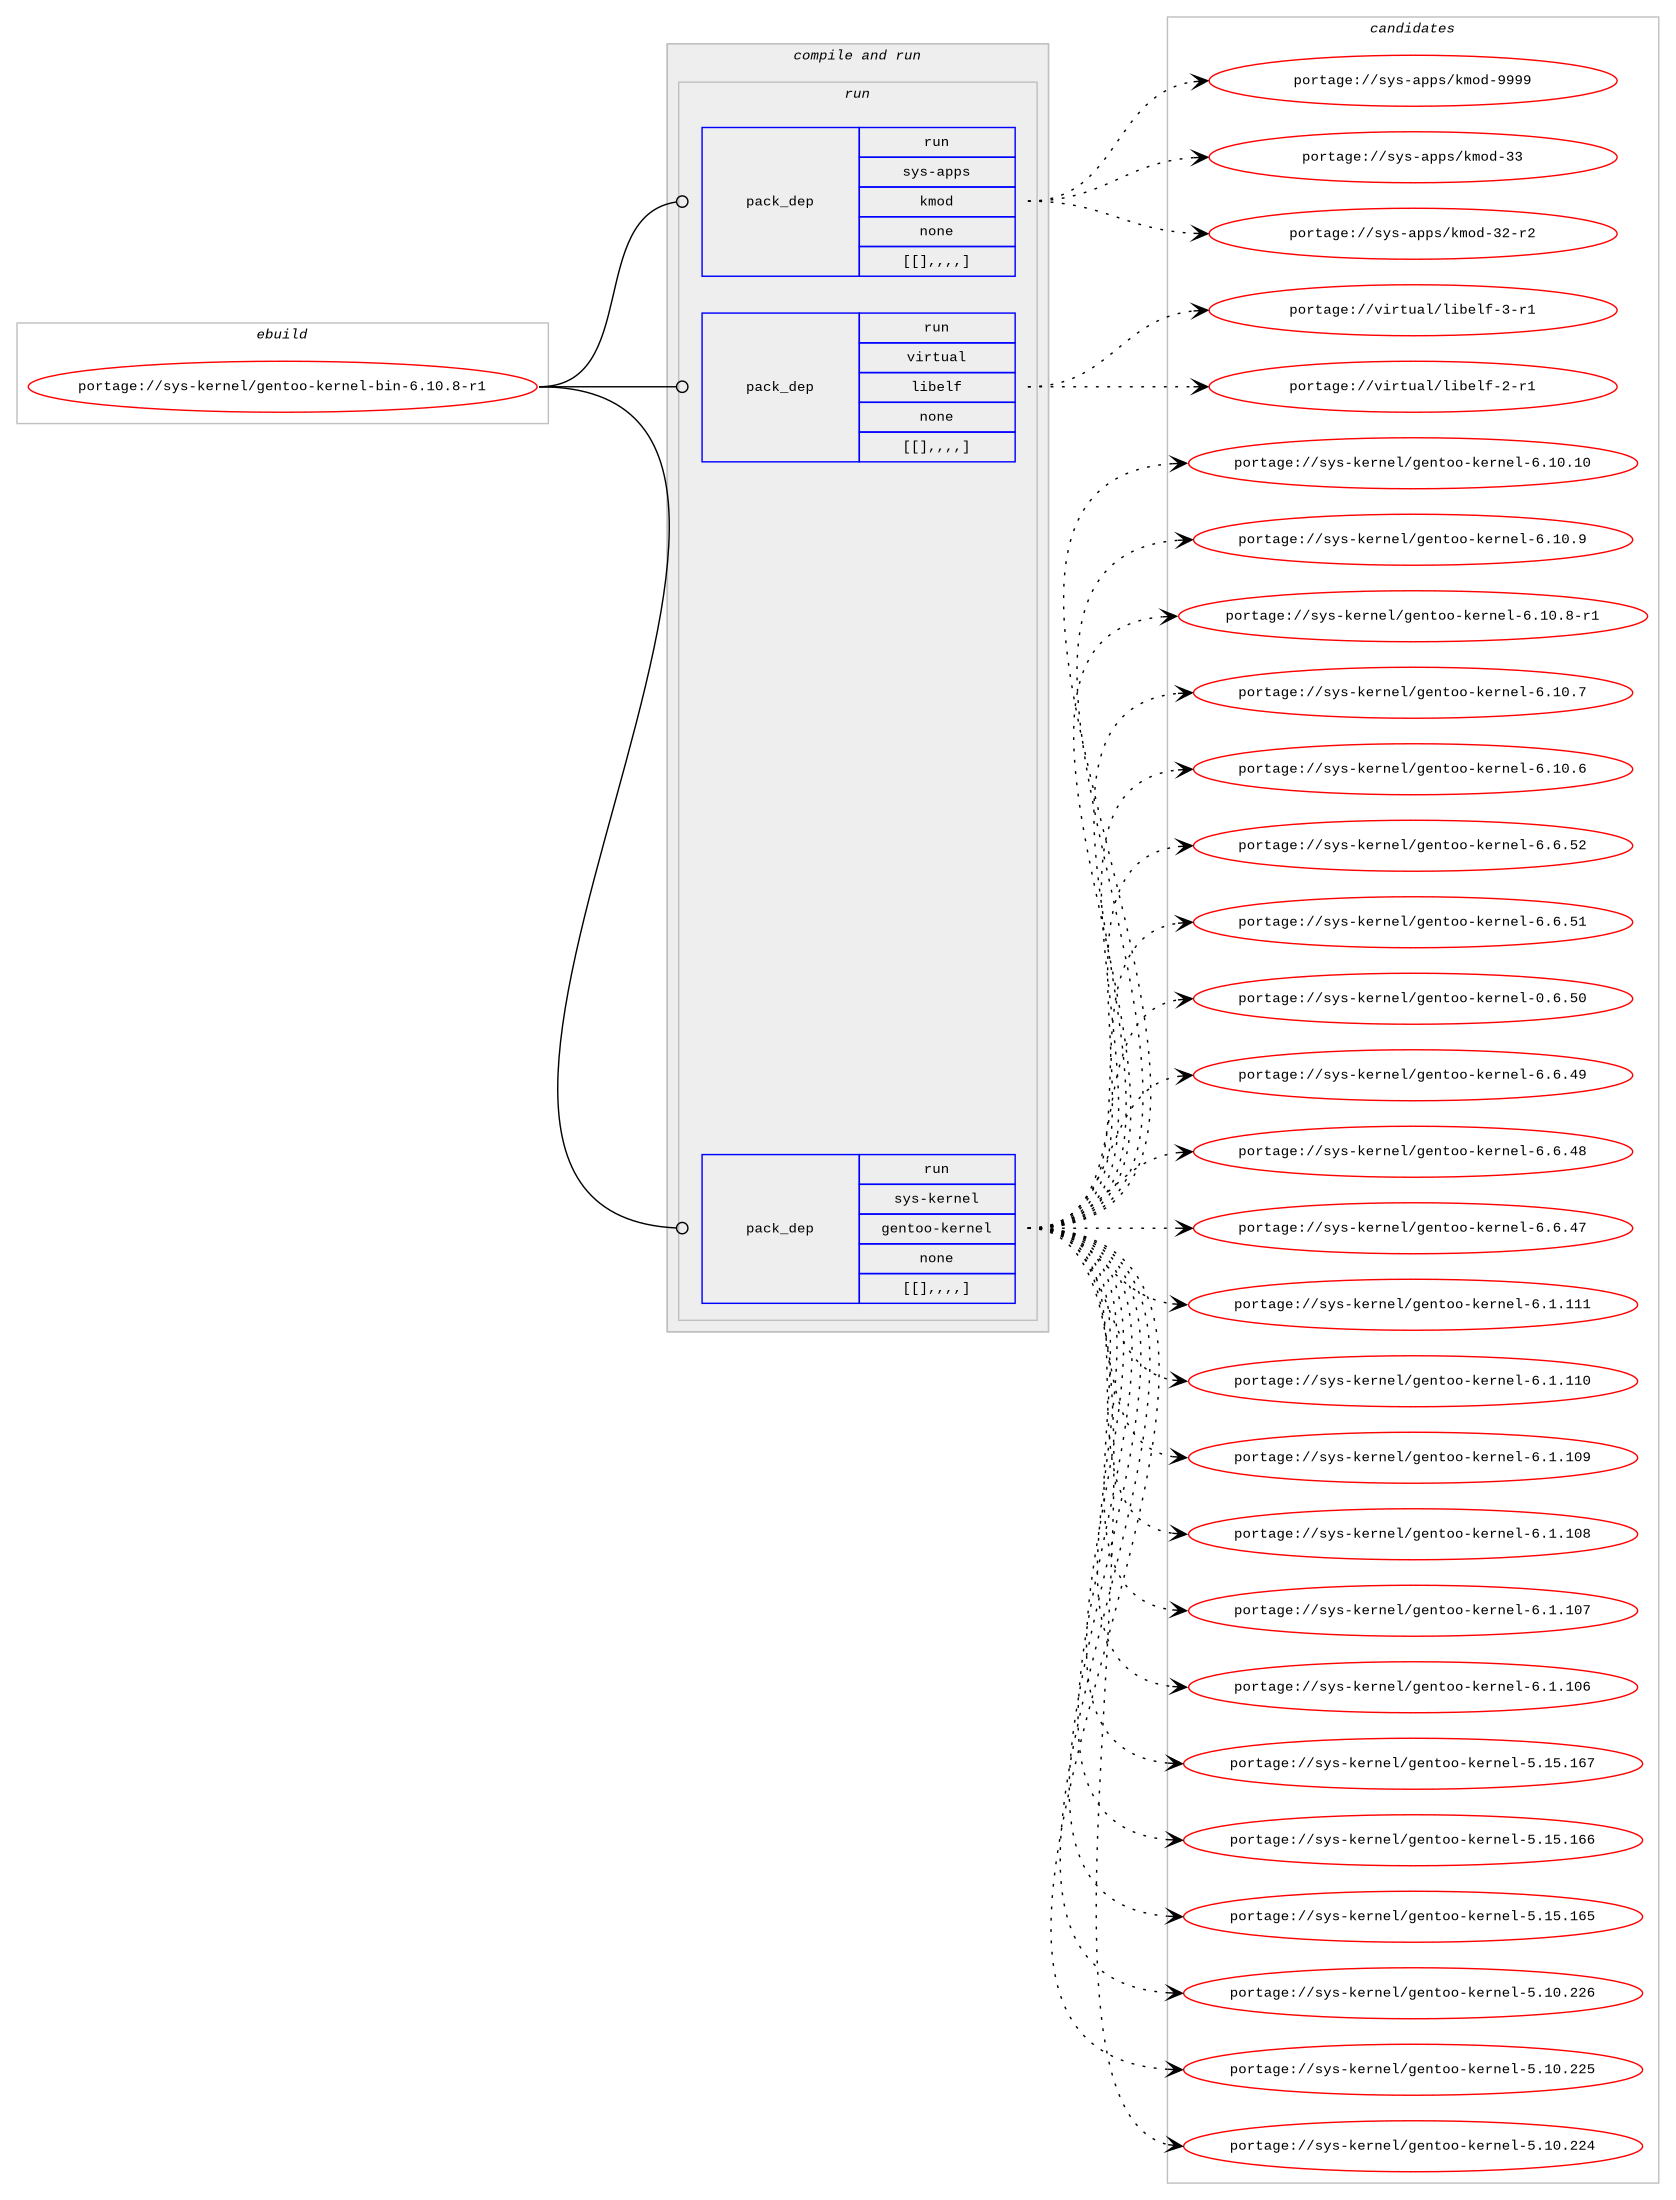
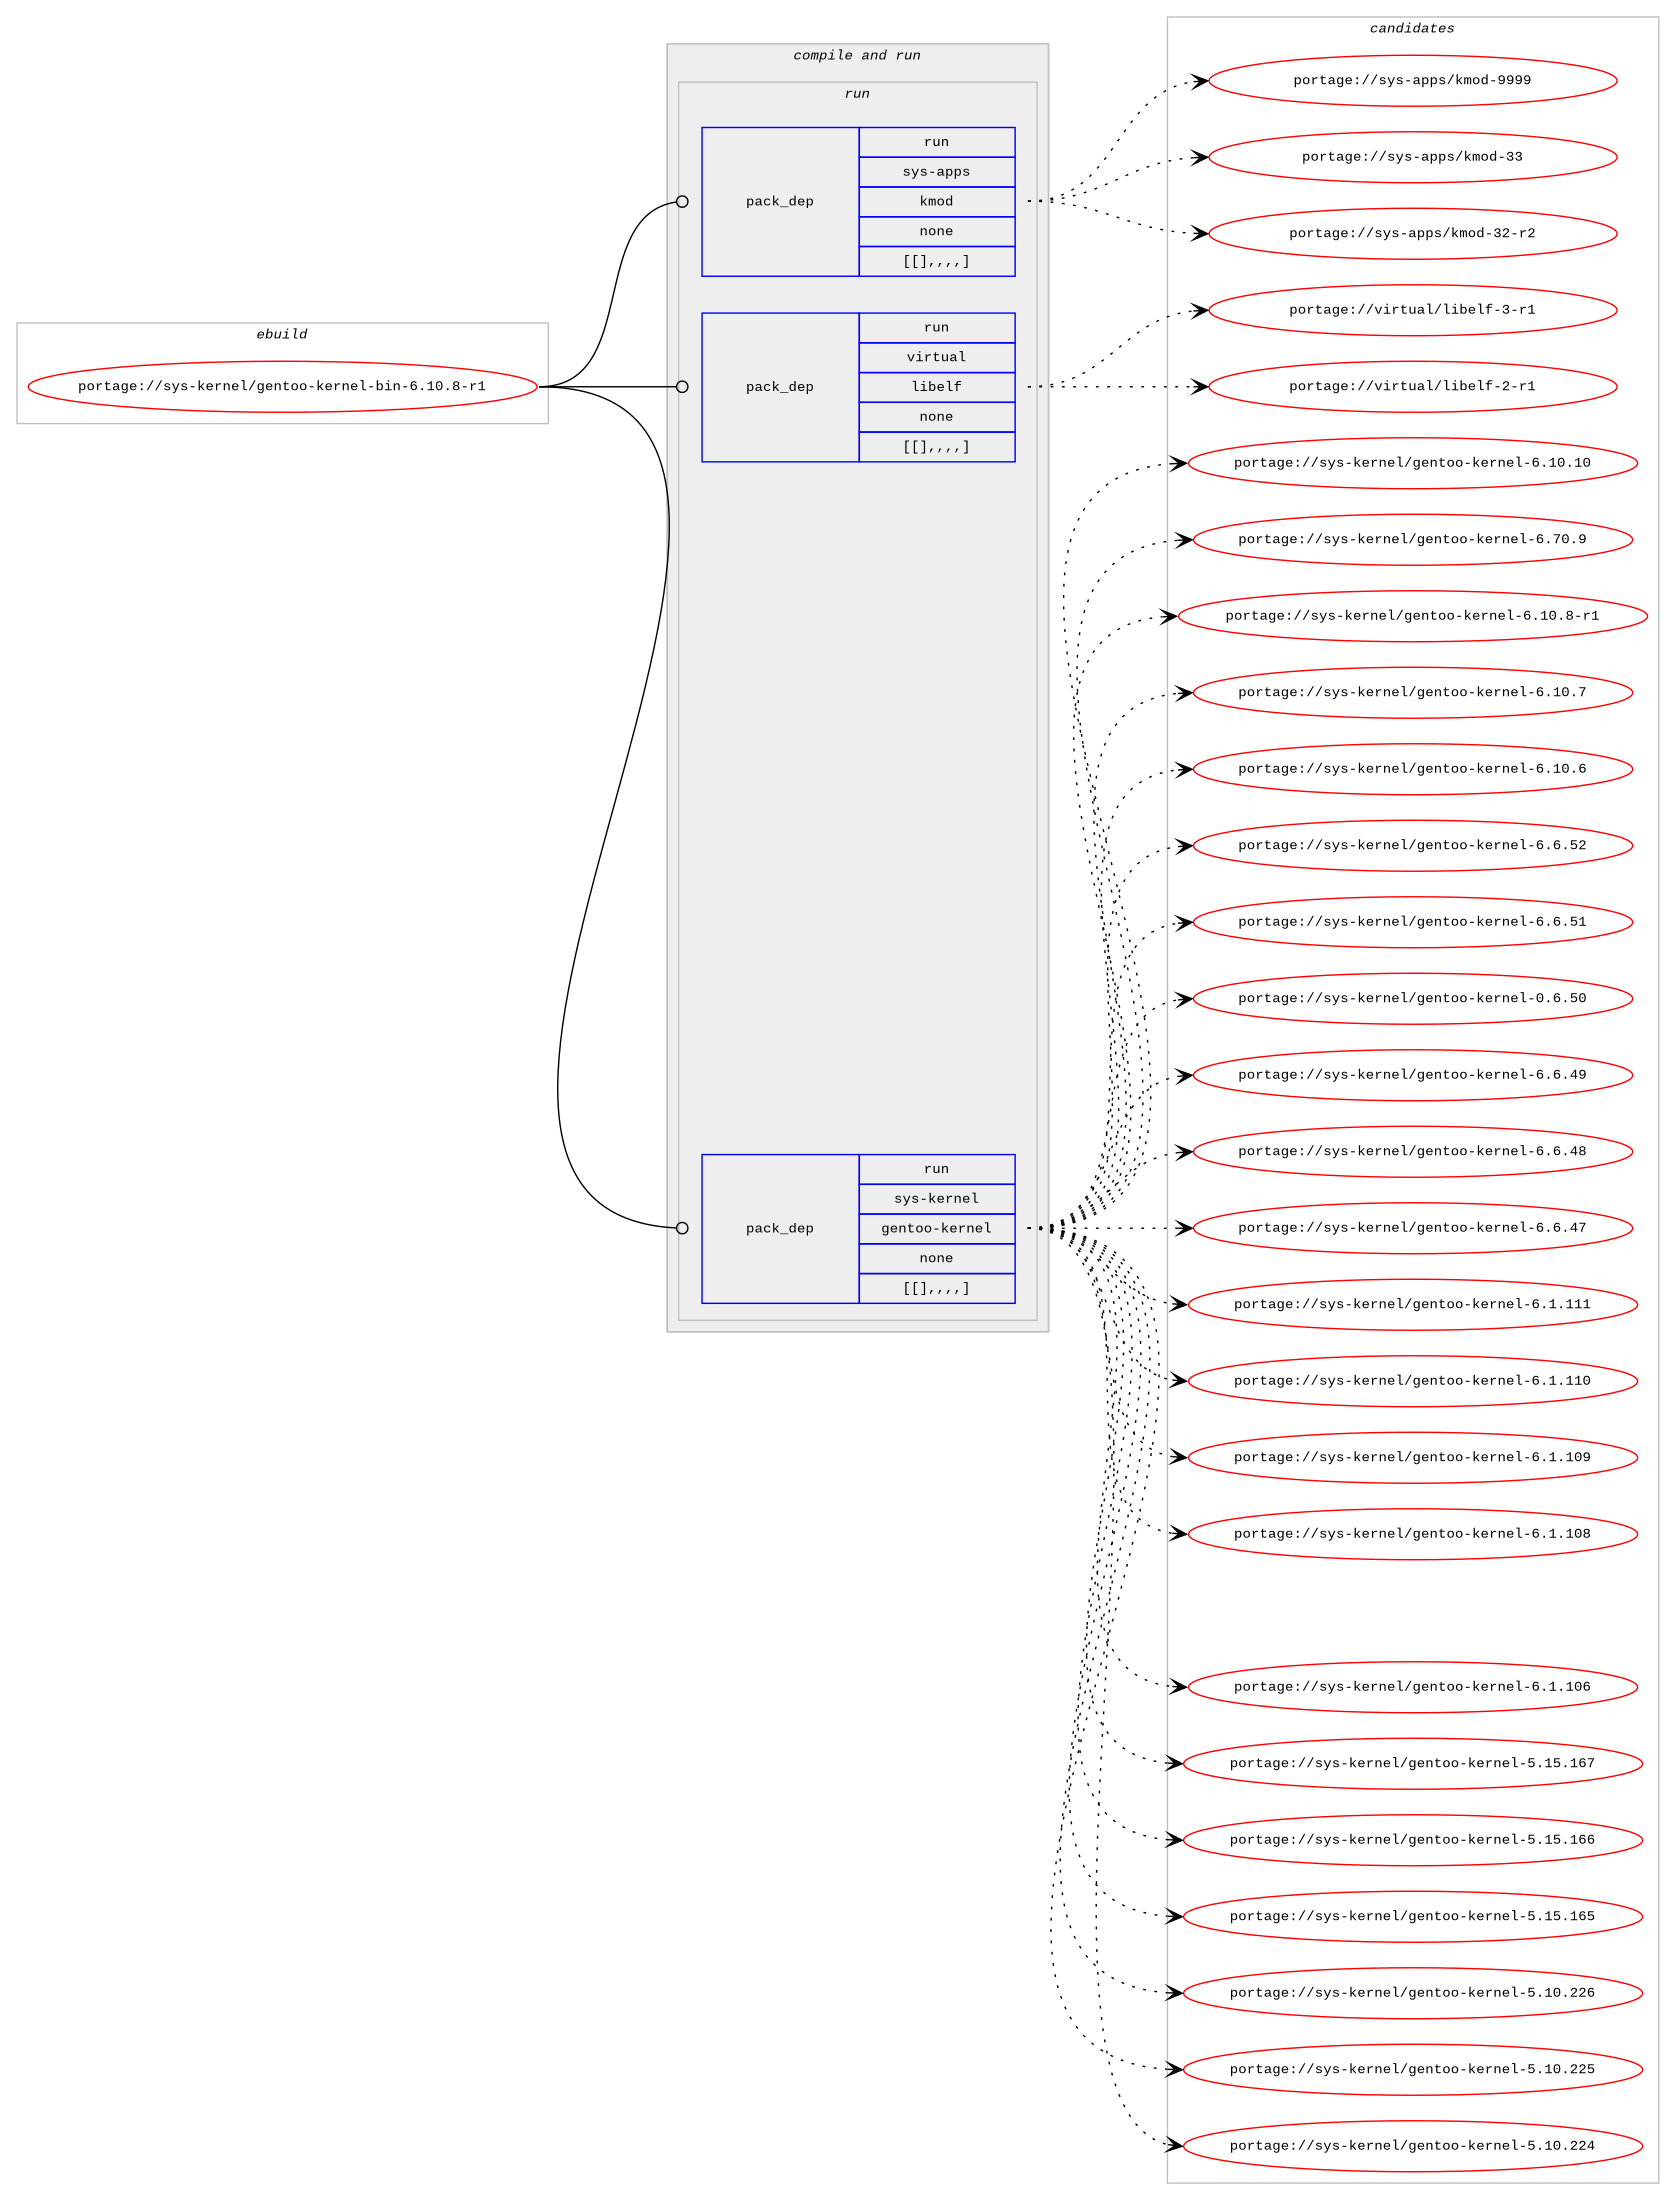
(1413, 540) -> (1413, 540)
(1413, 1611) -> none
